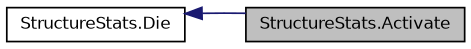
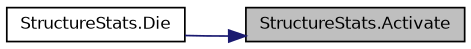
(224, 13) -> (207, 36)
